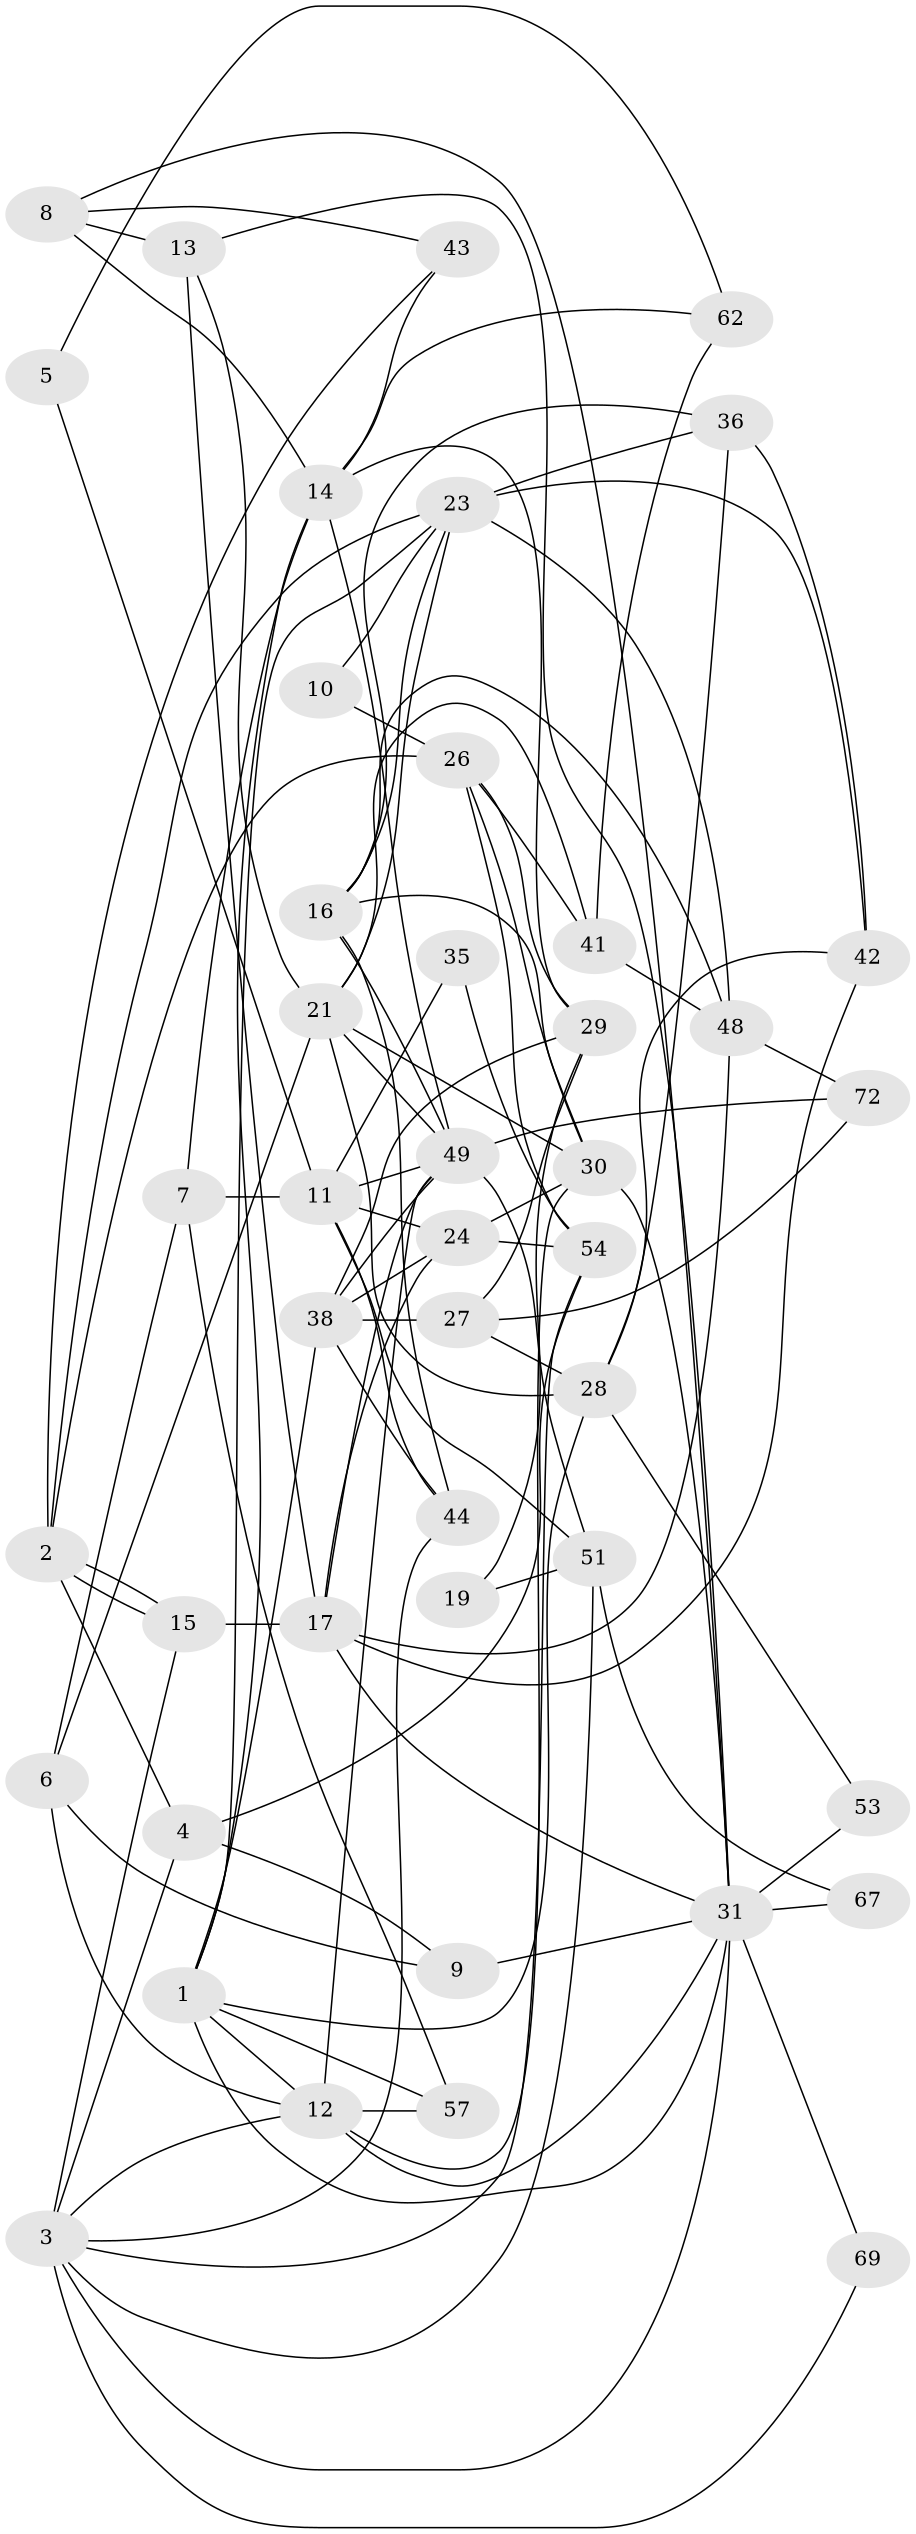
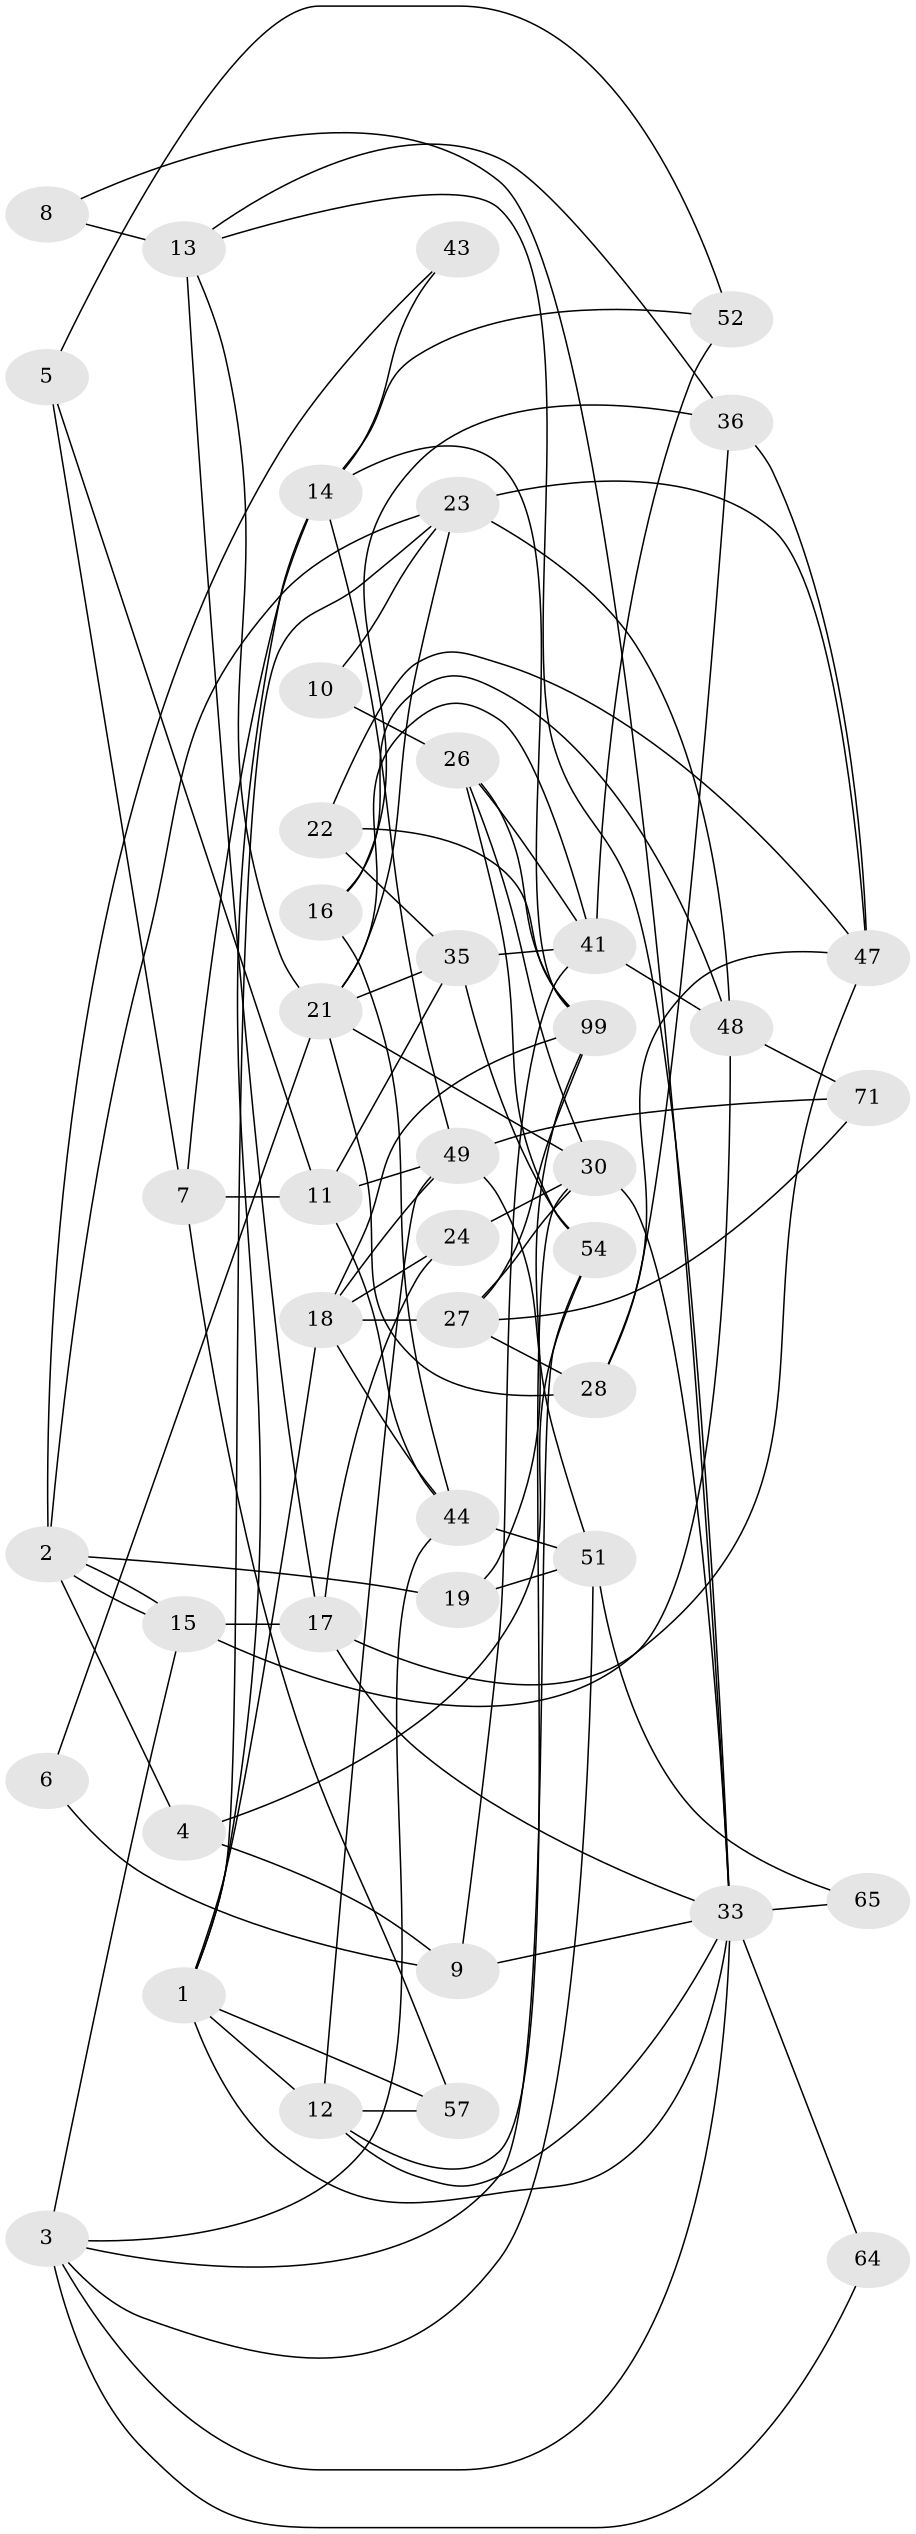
(254, 211) -> none
(732, 319) -> (732, 319)
(205, 336) -> none
(603, 457) -> (505, 162)
(402, 685) -> none
none -> (321, 830)
none -> (526, 952)
(868, 958) -> (868, 958)
(537, 974) -> (526, 1244)
(595, 1028) -> (595, 1028)
(396, 1031) -> none
(380, 1074) -> (389, 985)
(149, 1076) -> (270, 1572)
(868, 1098) -> (868, 1098)
(388, 1217) -> none
(526, 1244) -> none
(321, 1320) -> (321, 1320)
(369, 1361) -> none
(414, 1408) -> (526, 1538)
none -> (506, 1452)
(684, 1478) -> (676, 1578)
(113, 1488) -> (116, 787)
(868, 1808) -> none
(868, 1901) -> (868, 1901)
(732, 1913) -> (732, 1913)
(516, 1986) -> none
(115, 1999) -> none
(116, 2036) -> none
(167, 2149) -> none
(868, 2260) -> (868, 2260)
